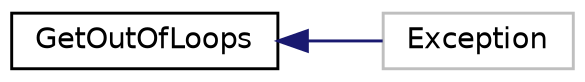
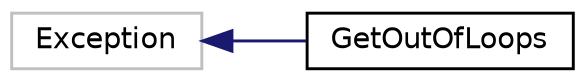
(345, 41) -> (269, 41)
